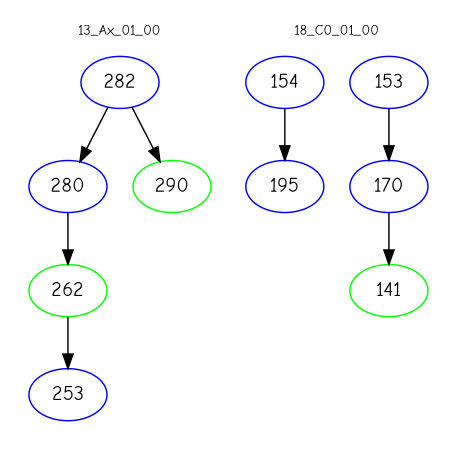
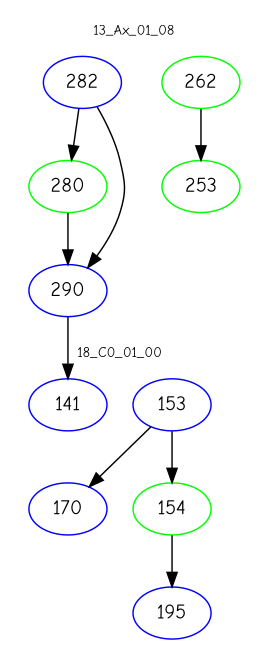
(120, 31) -> (134, 31)
(285, 82) -> (172, 509)
(68, 187) -> (68, 187)
(172, 187) -> (68, 291)
(68, 231) -> (68, 231)
(389, 231) -> (68, 349)
(389, 291) -> (68, 405)
(68, 395) -> (201, 187)
none -> (172, 450)
